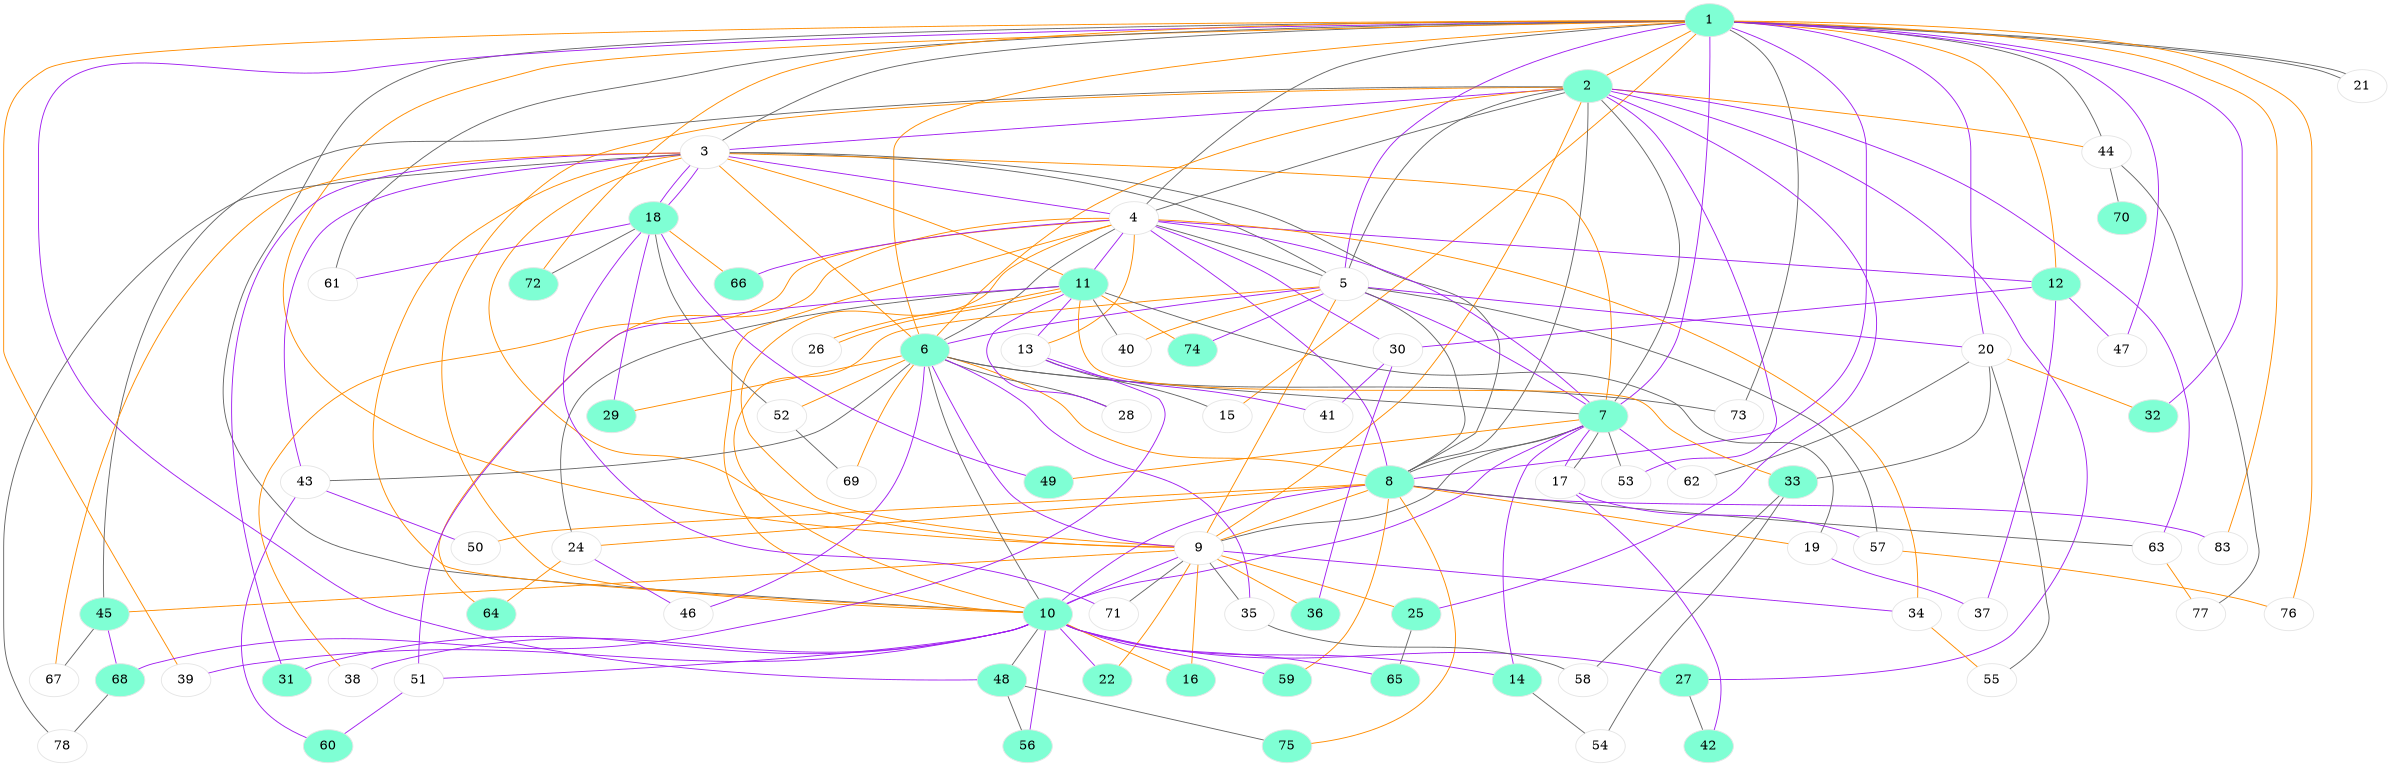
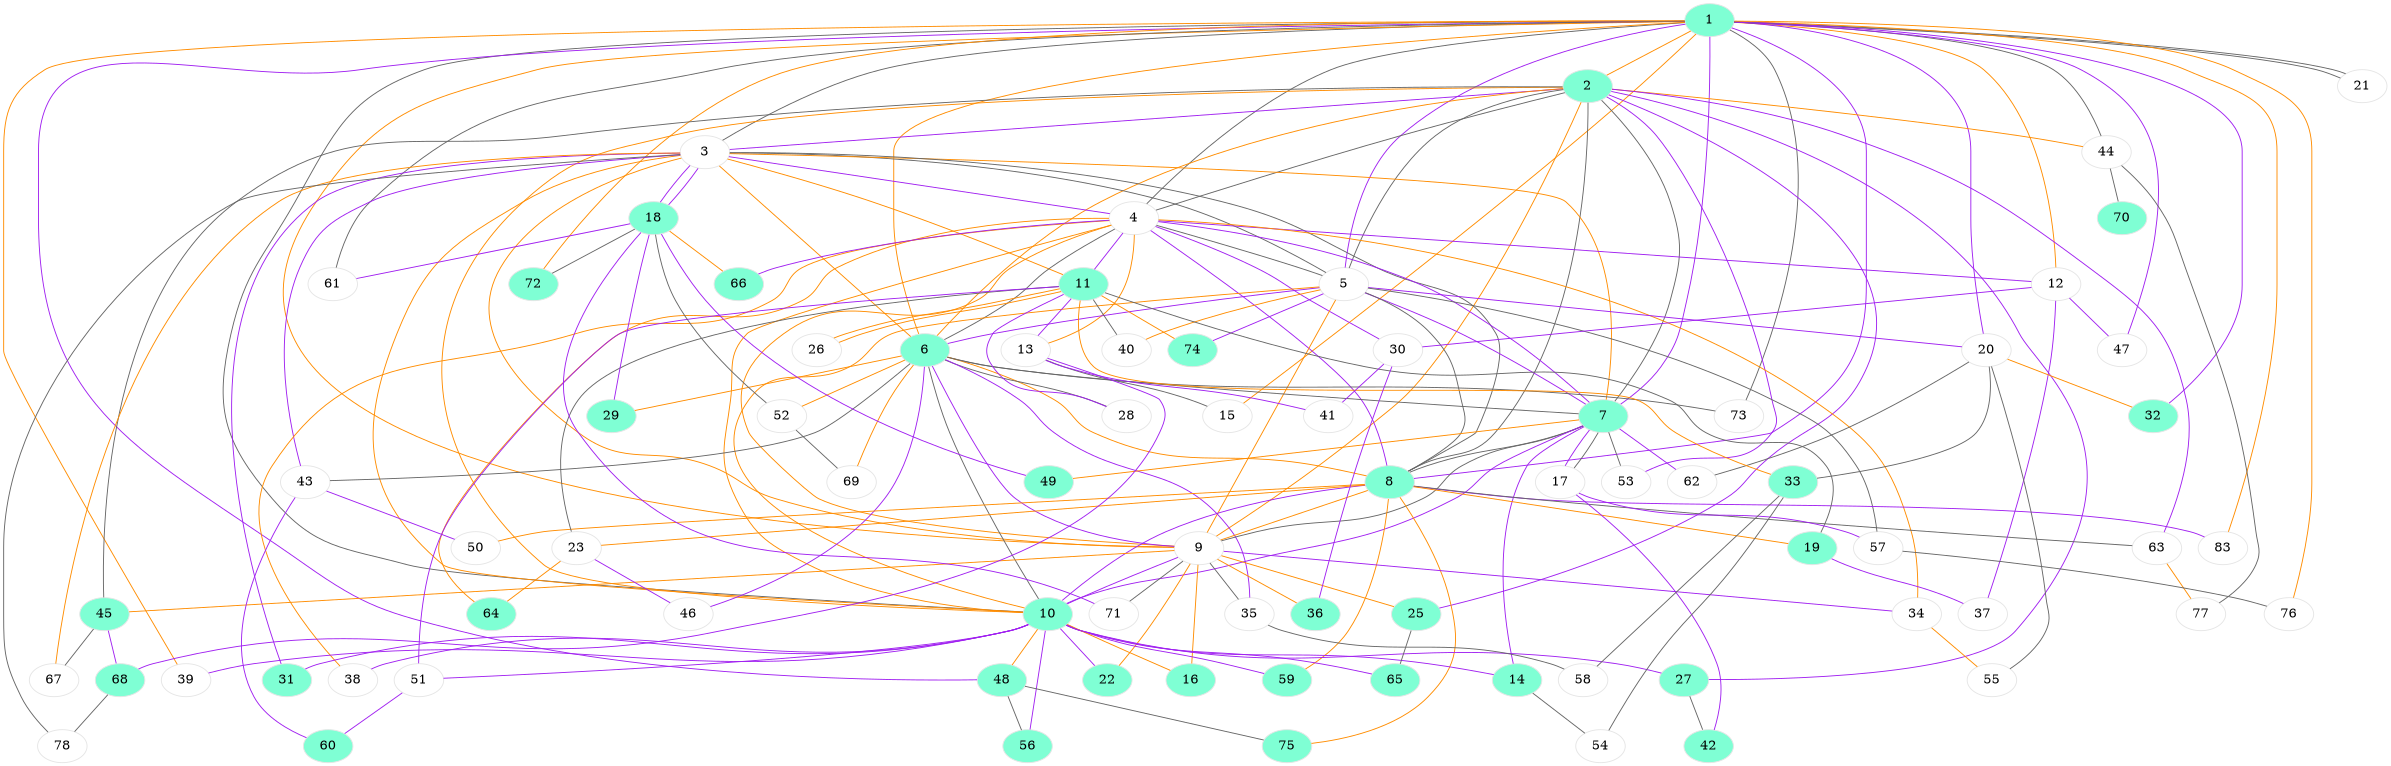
(2056, 284) -> (2056, 284)
(577, 548) -> (577, 548)
(1812, 548) -> (1812, 548)
(2086, 572) -> (2086, 572)
(1025, 647) -> (1025, 647)
